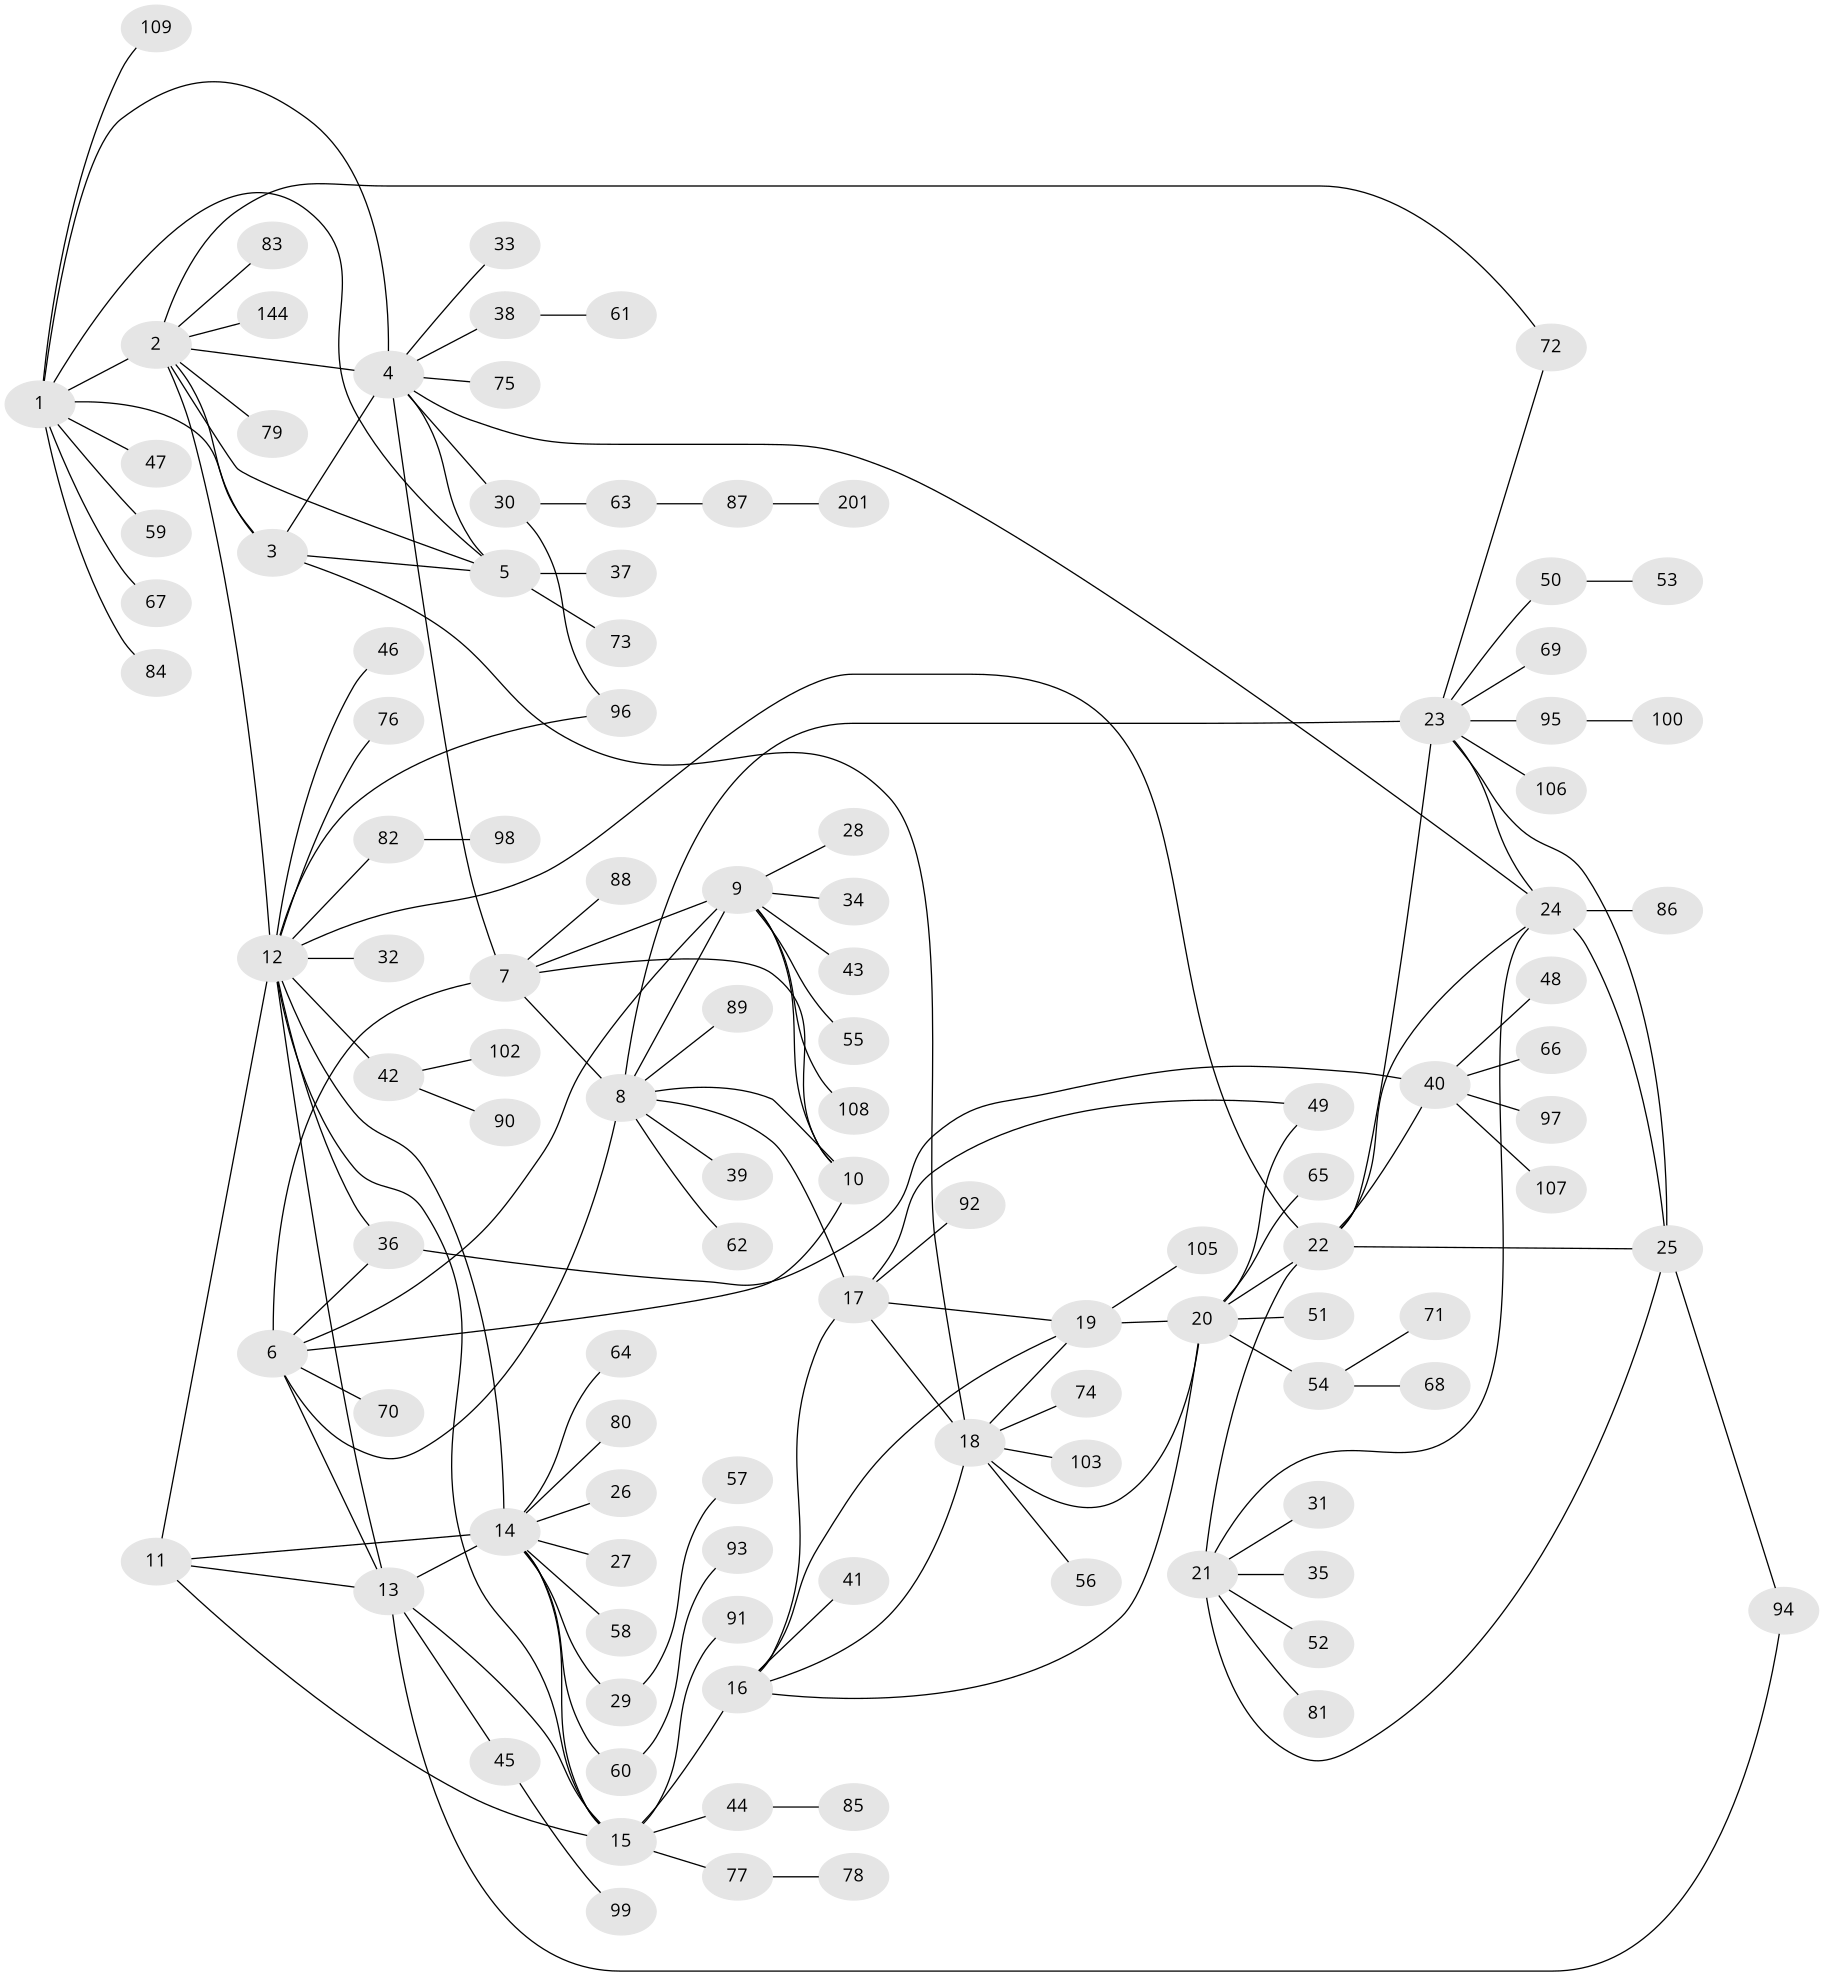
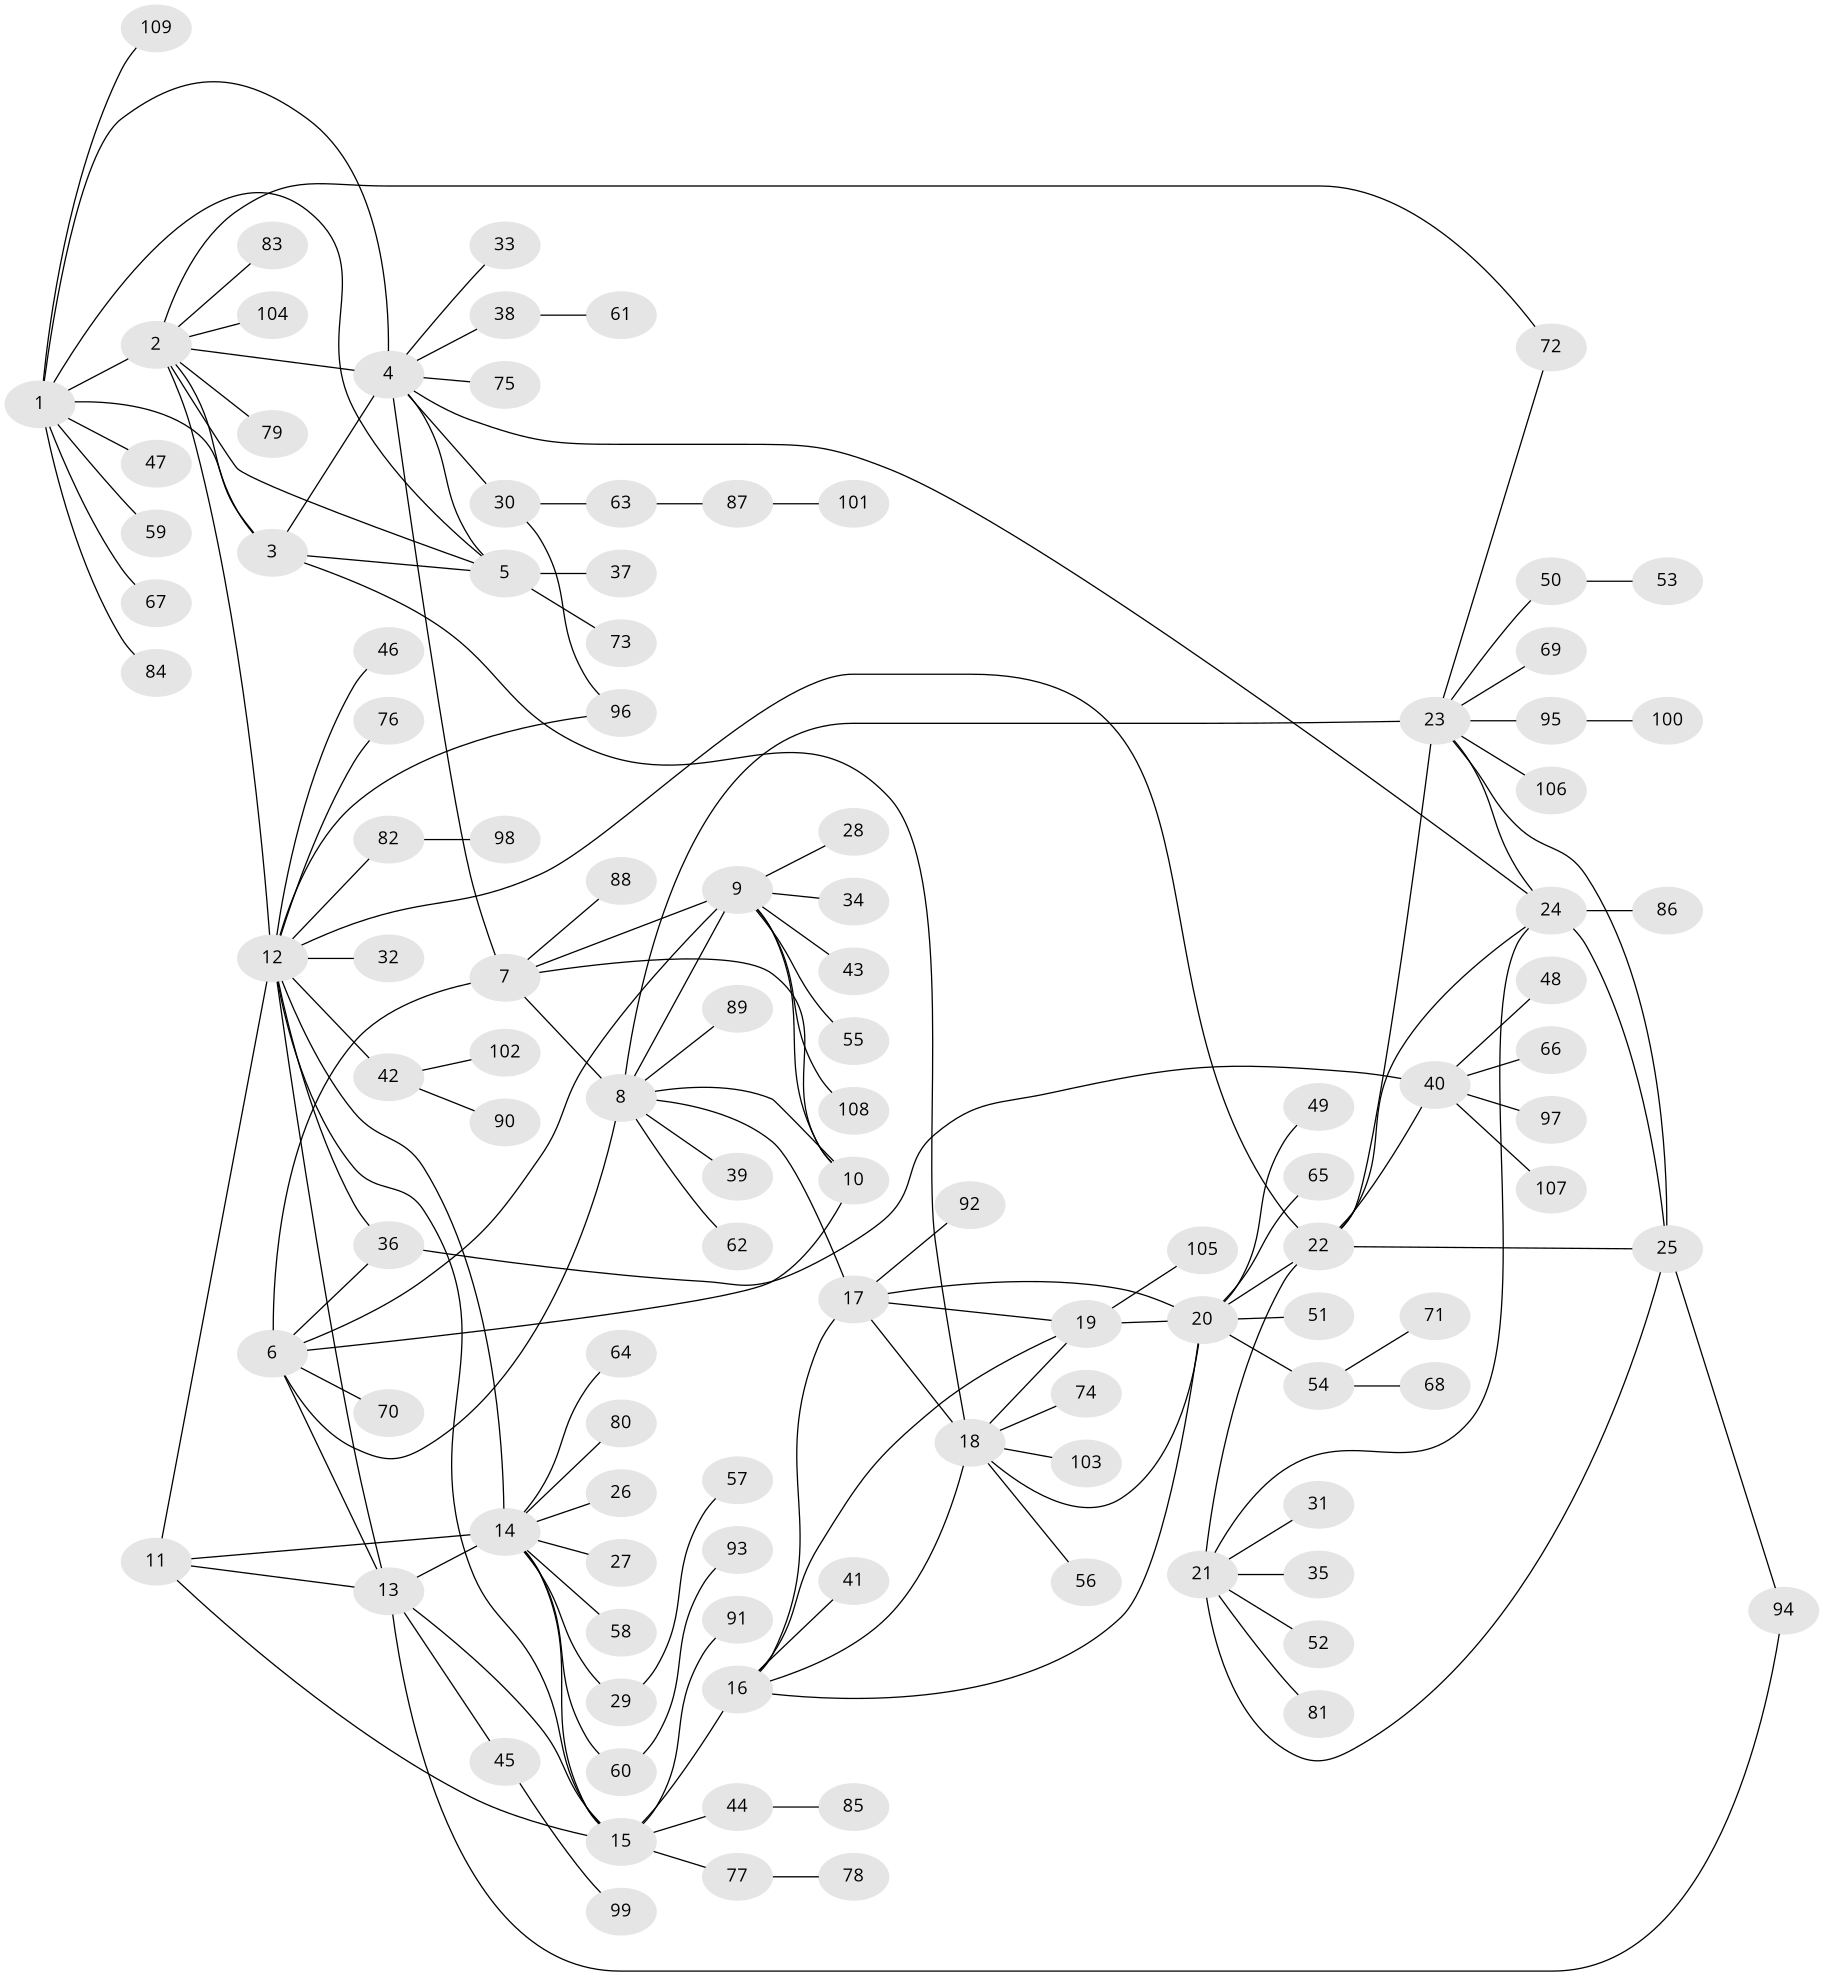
(273, 315) -> (273, 315)
(854, 504) -> (854, 504)
(1041, 1122) -> (1032, 1282)
